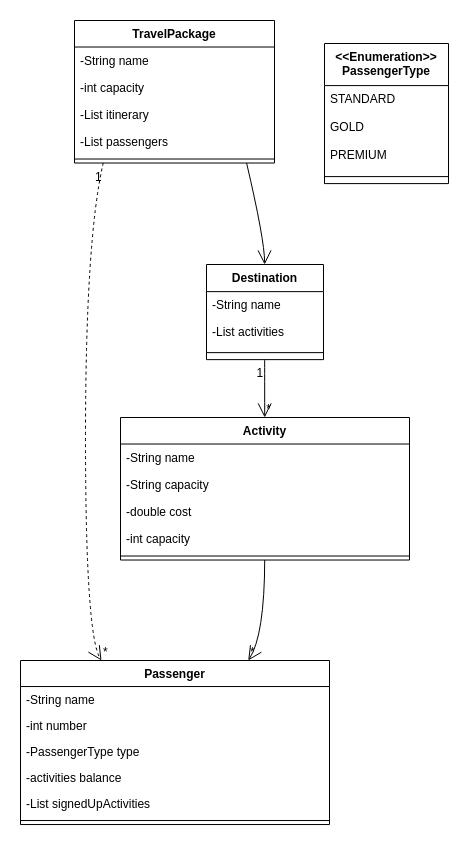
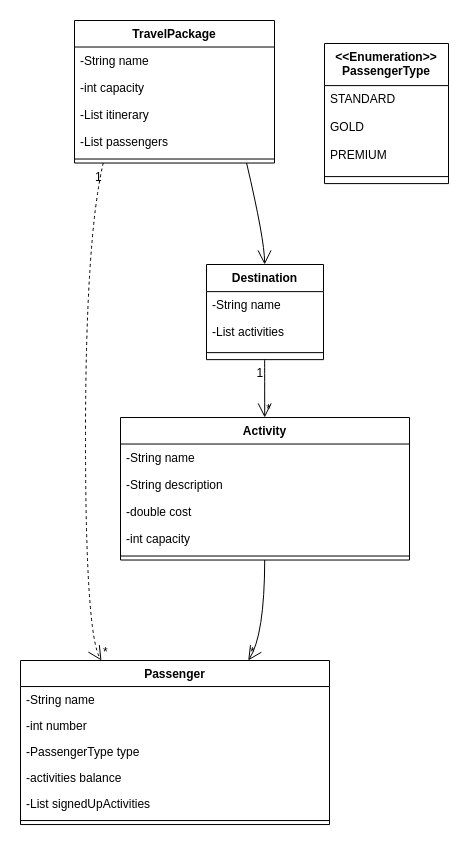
(175, 485) -> (184, 485)
